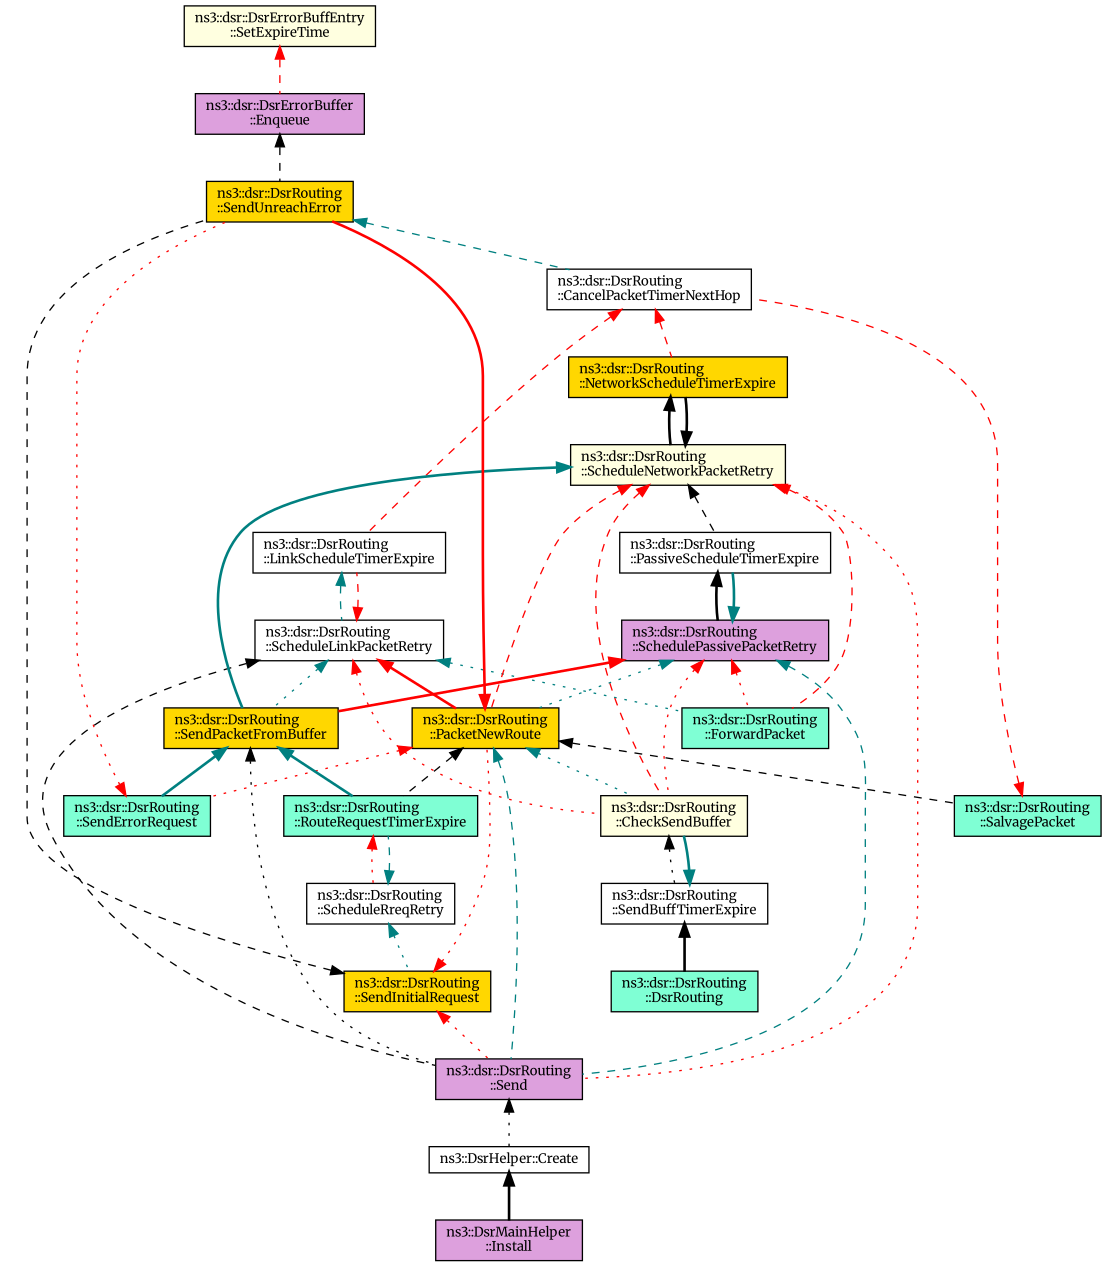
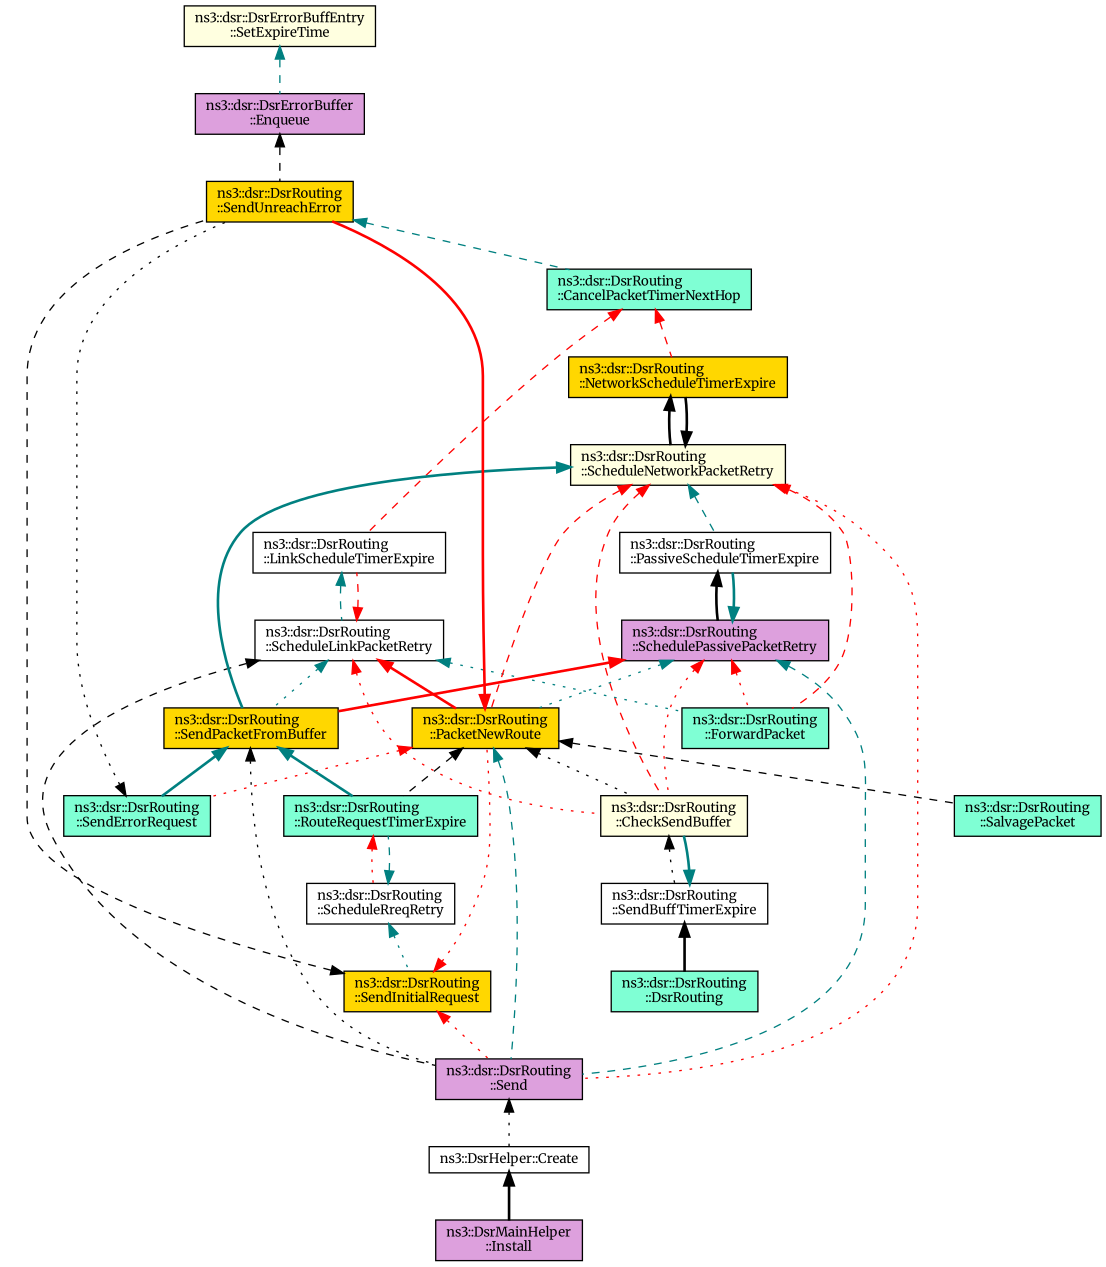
(280, 77) -> (280, 77)
(649, 289) -> (649, 289)
(998, 463) -> none
(77, 470) -> (77, 470)
(705, 515) -> (705, 515)
(586, 775) -> (586, 775)
